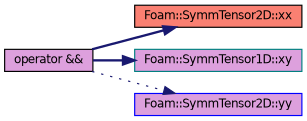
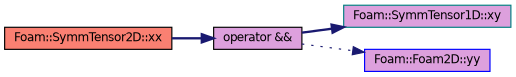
(128, 40) -> (187, 38)
(218, 104) -> (427, 60)
